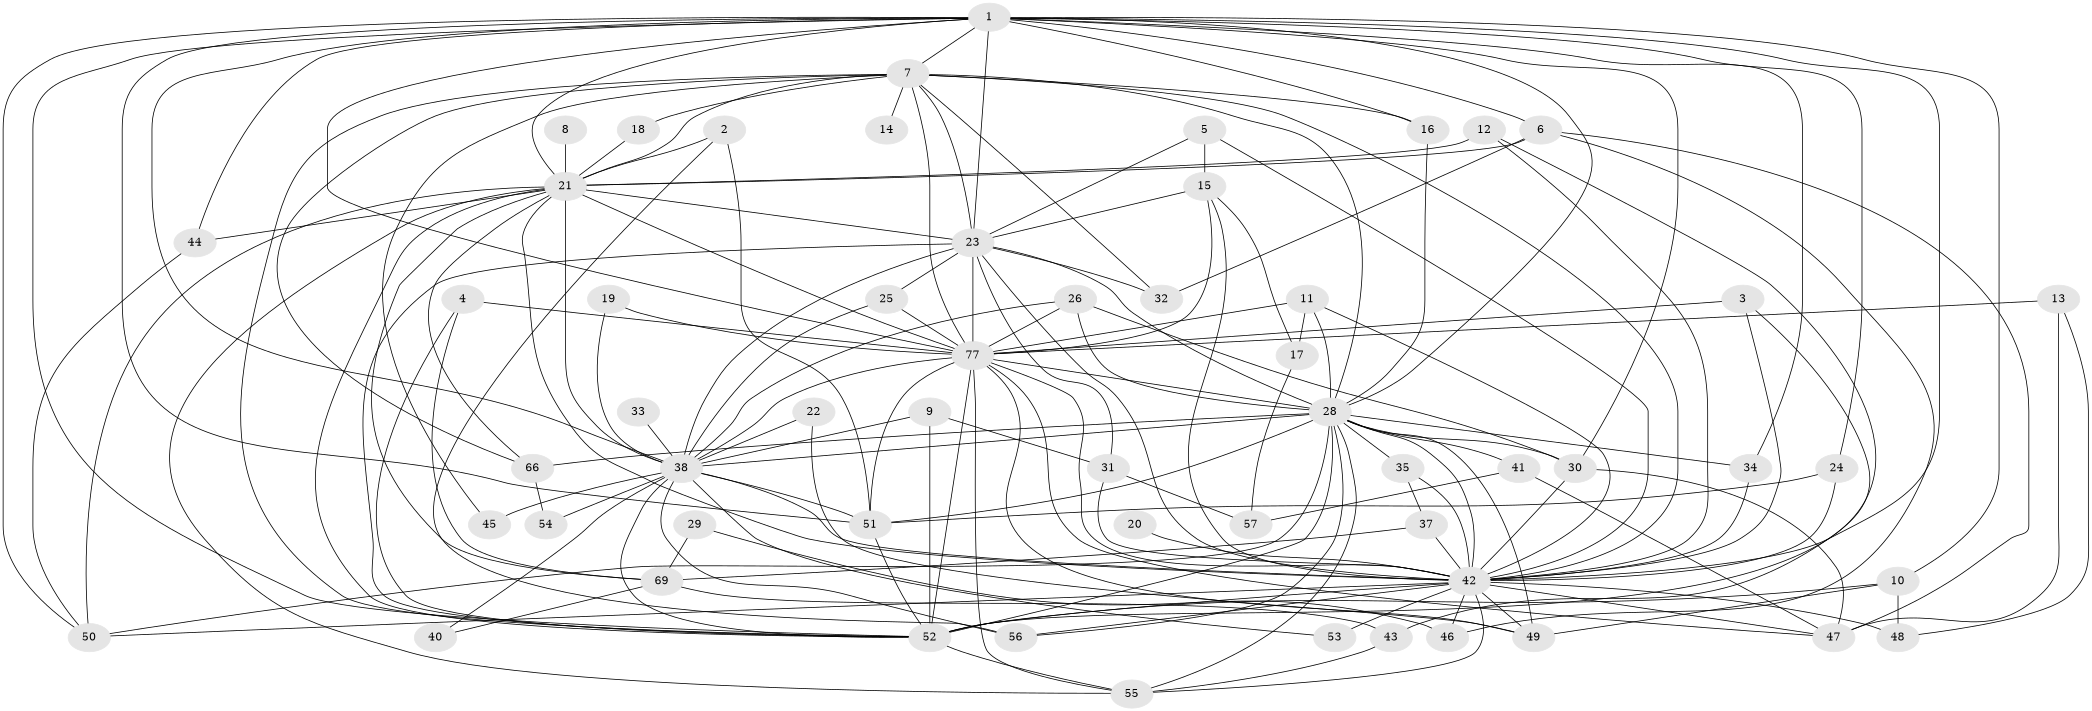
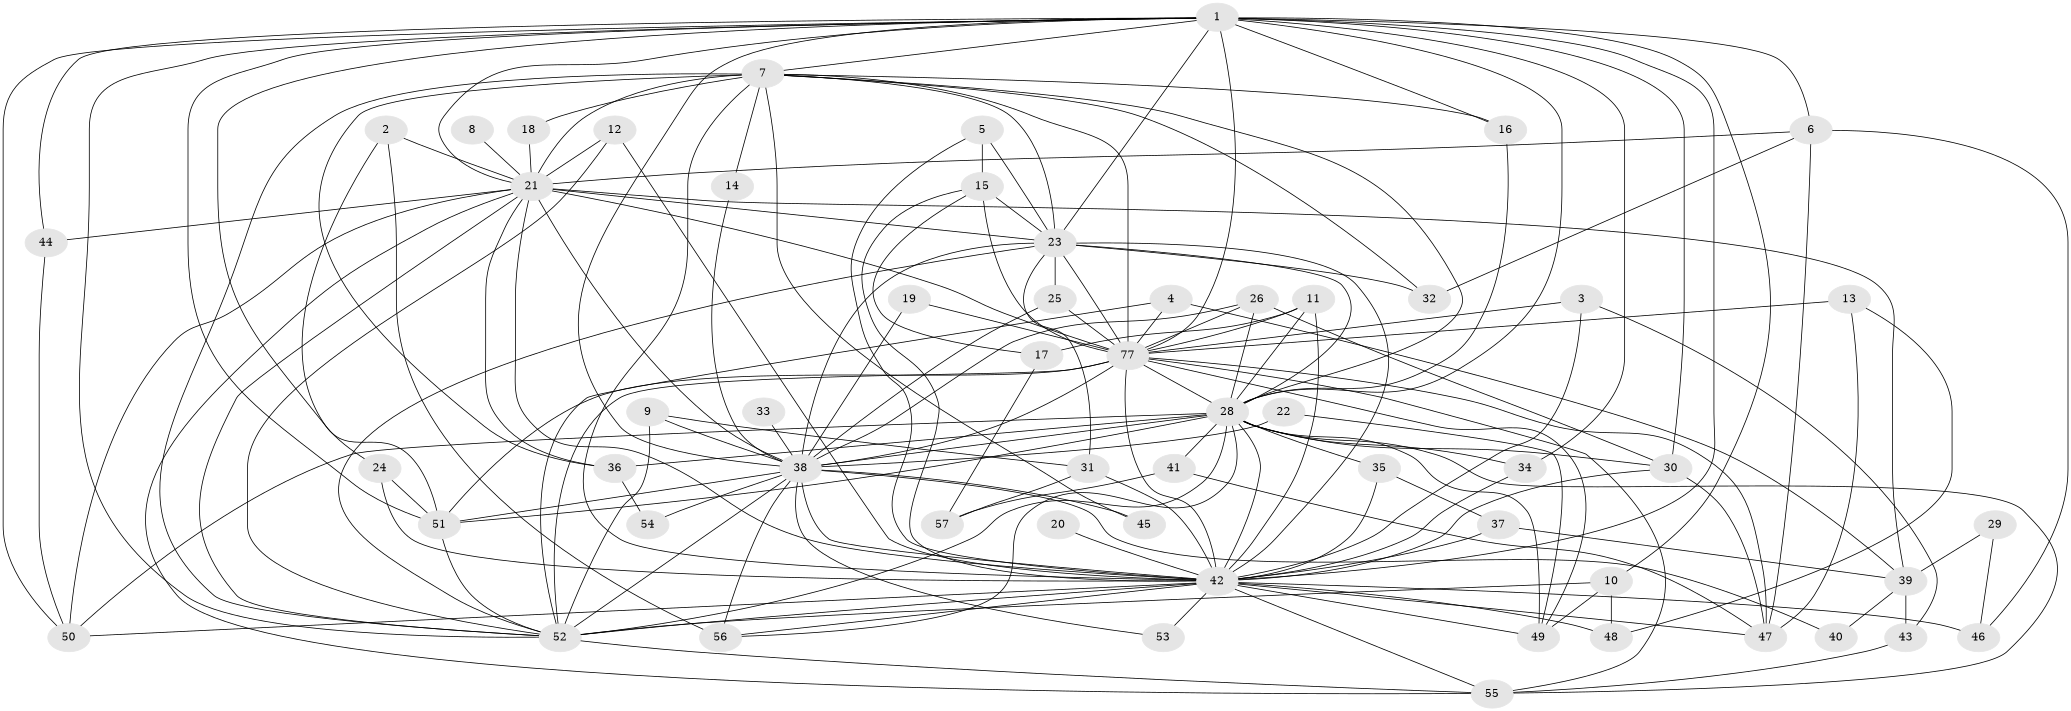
none -> (713, 344)
(533, 468) -> (615, 468)
(662, 581) -> (1906, 581)
